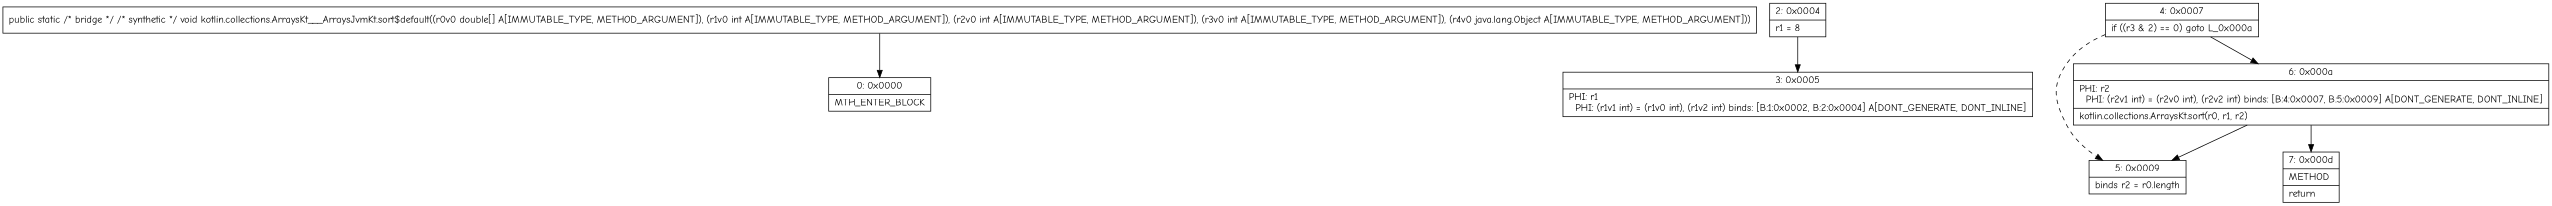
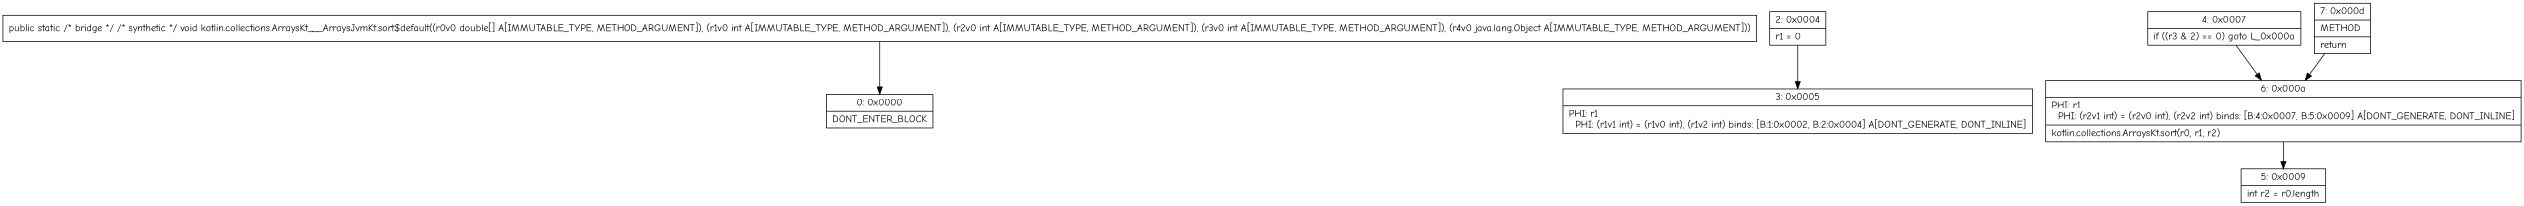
(1788, 28) -> (1788, 36)
(2096, 89) -> (2068, 105)
(2056, 92) -> none
(880, 102) -> (880, 119)
(2311, 135) -> (2317, 64)
(2138, 185) -> (2283, 194)
